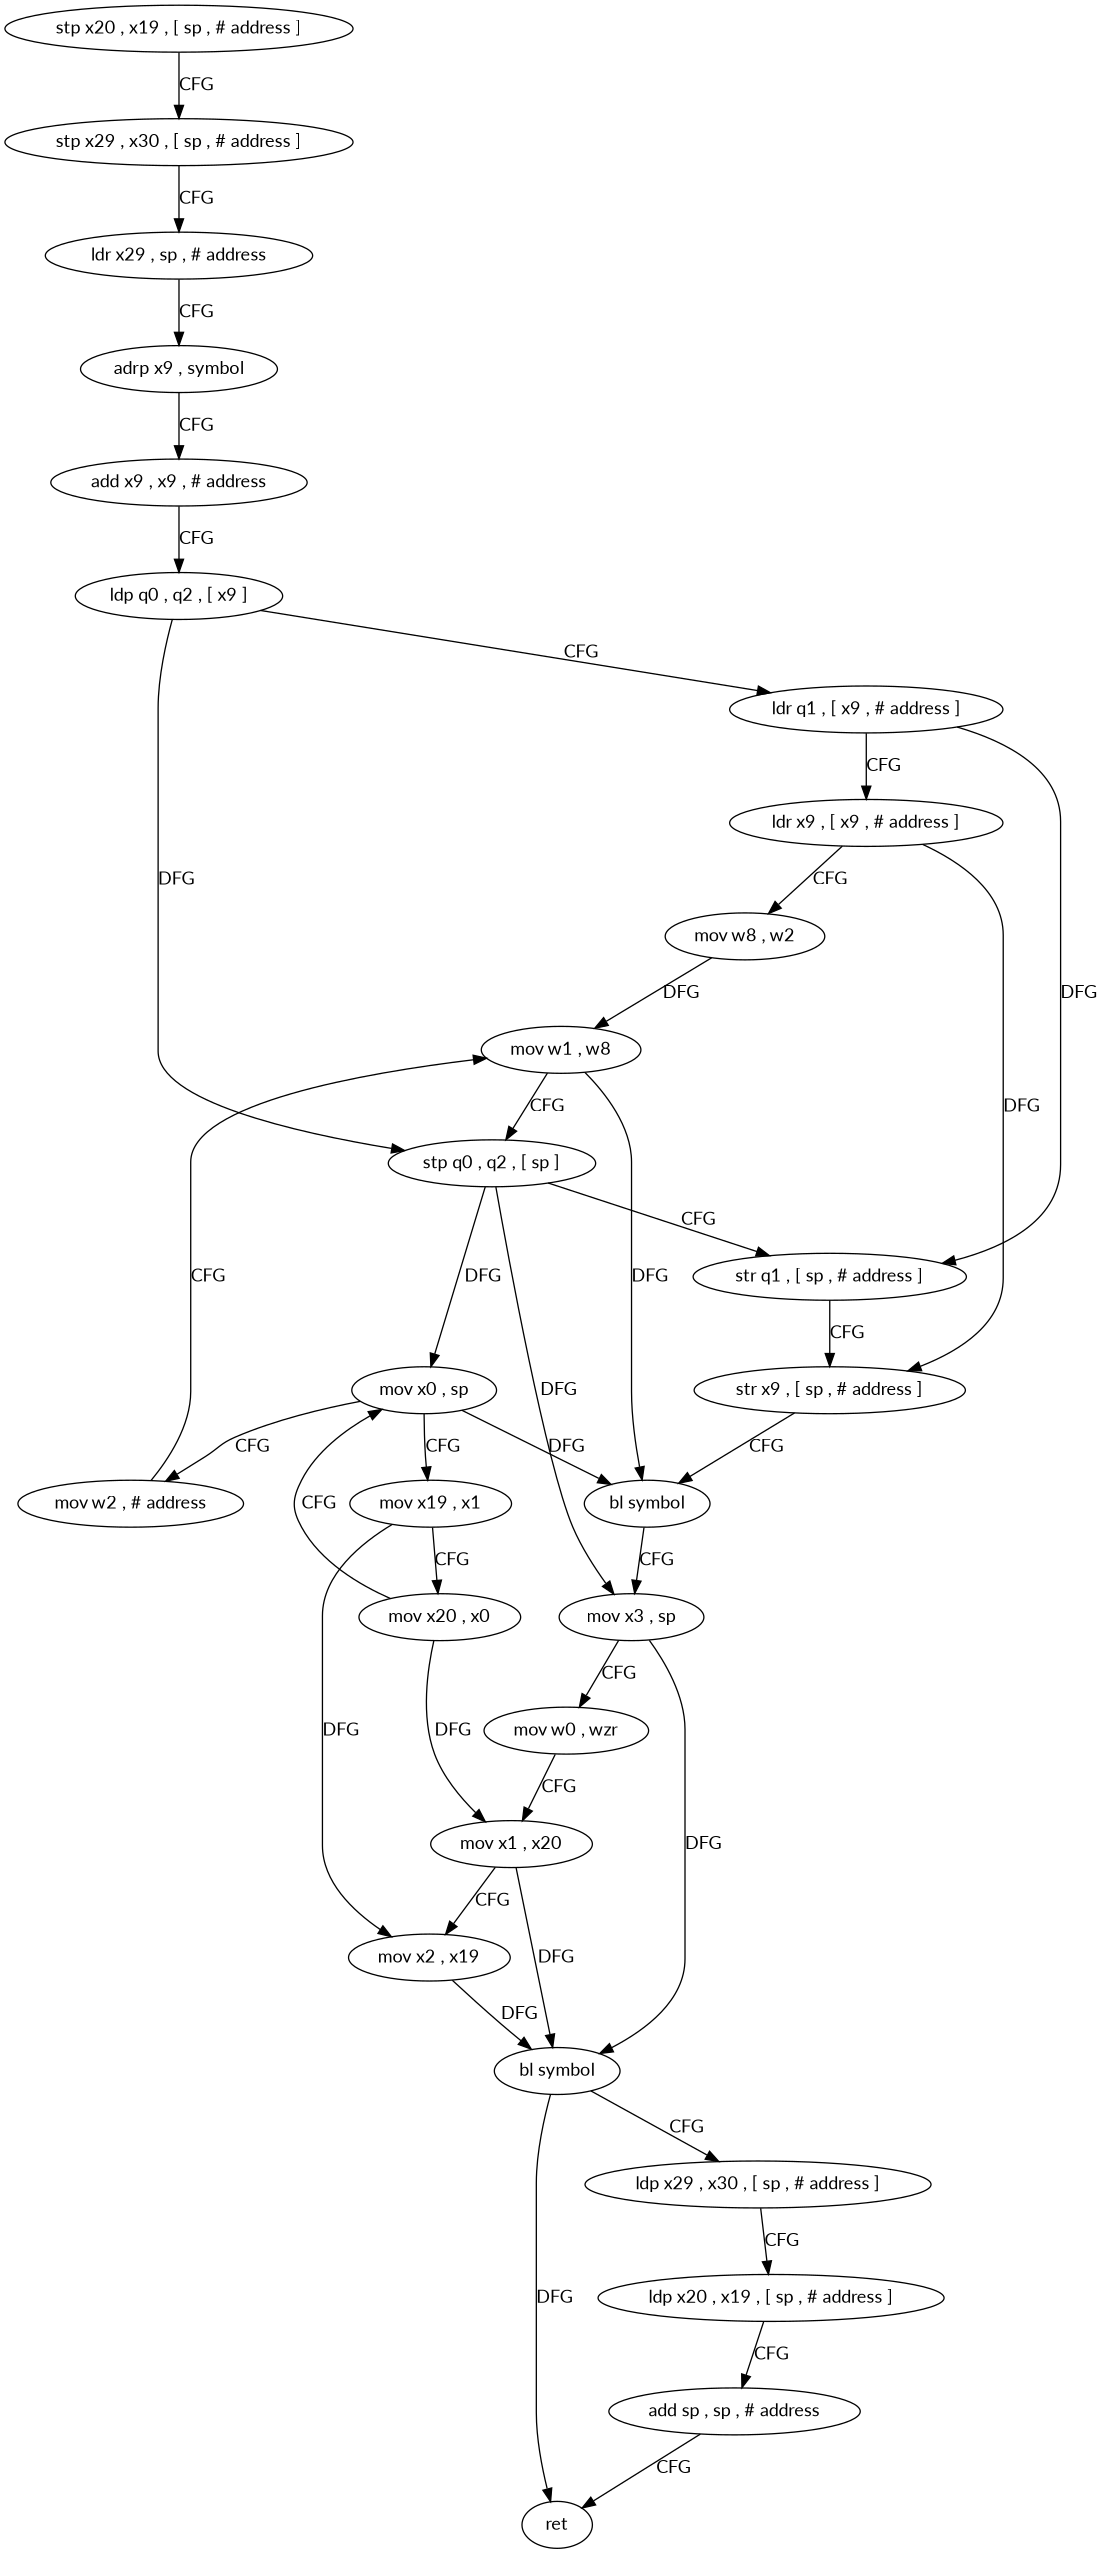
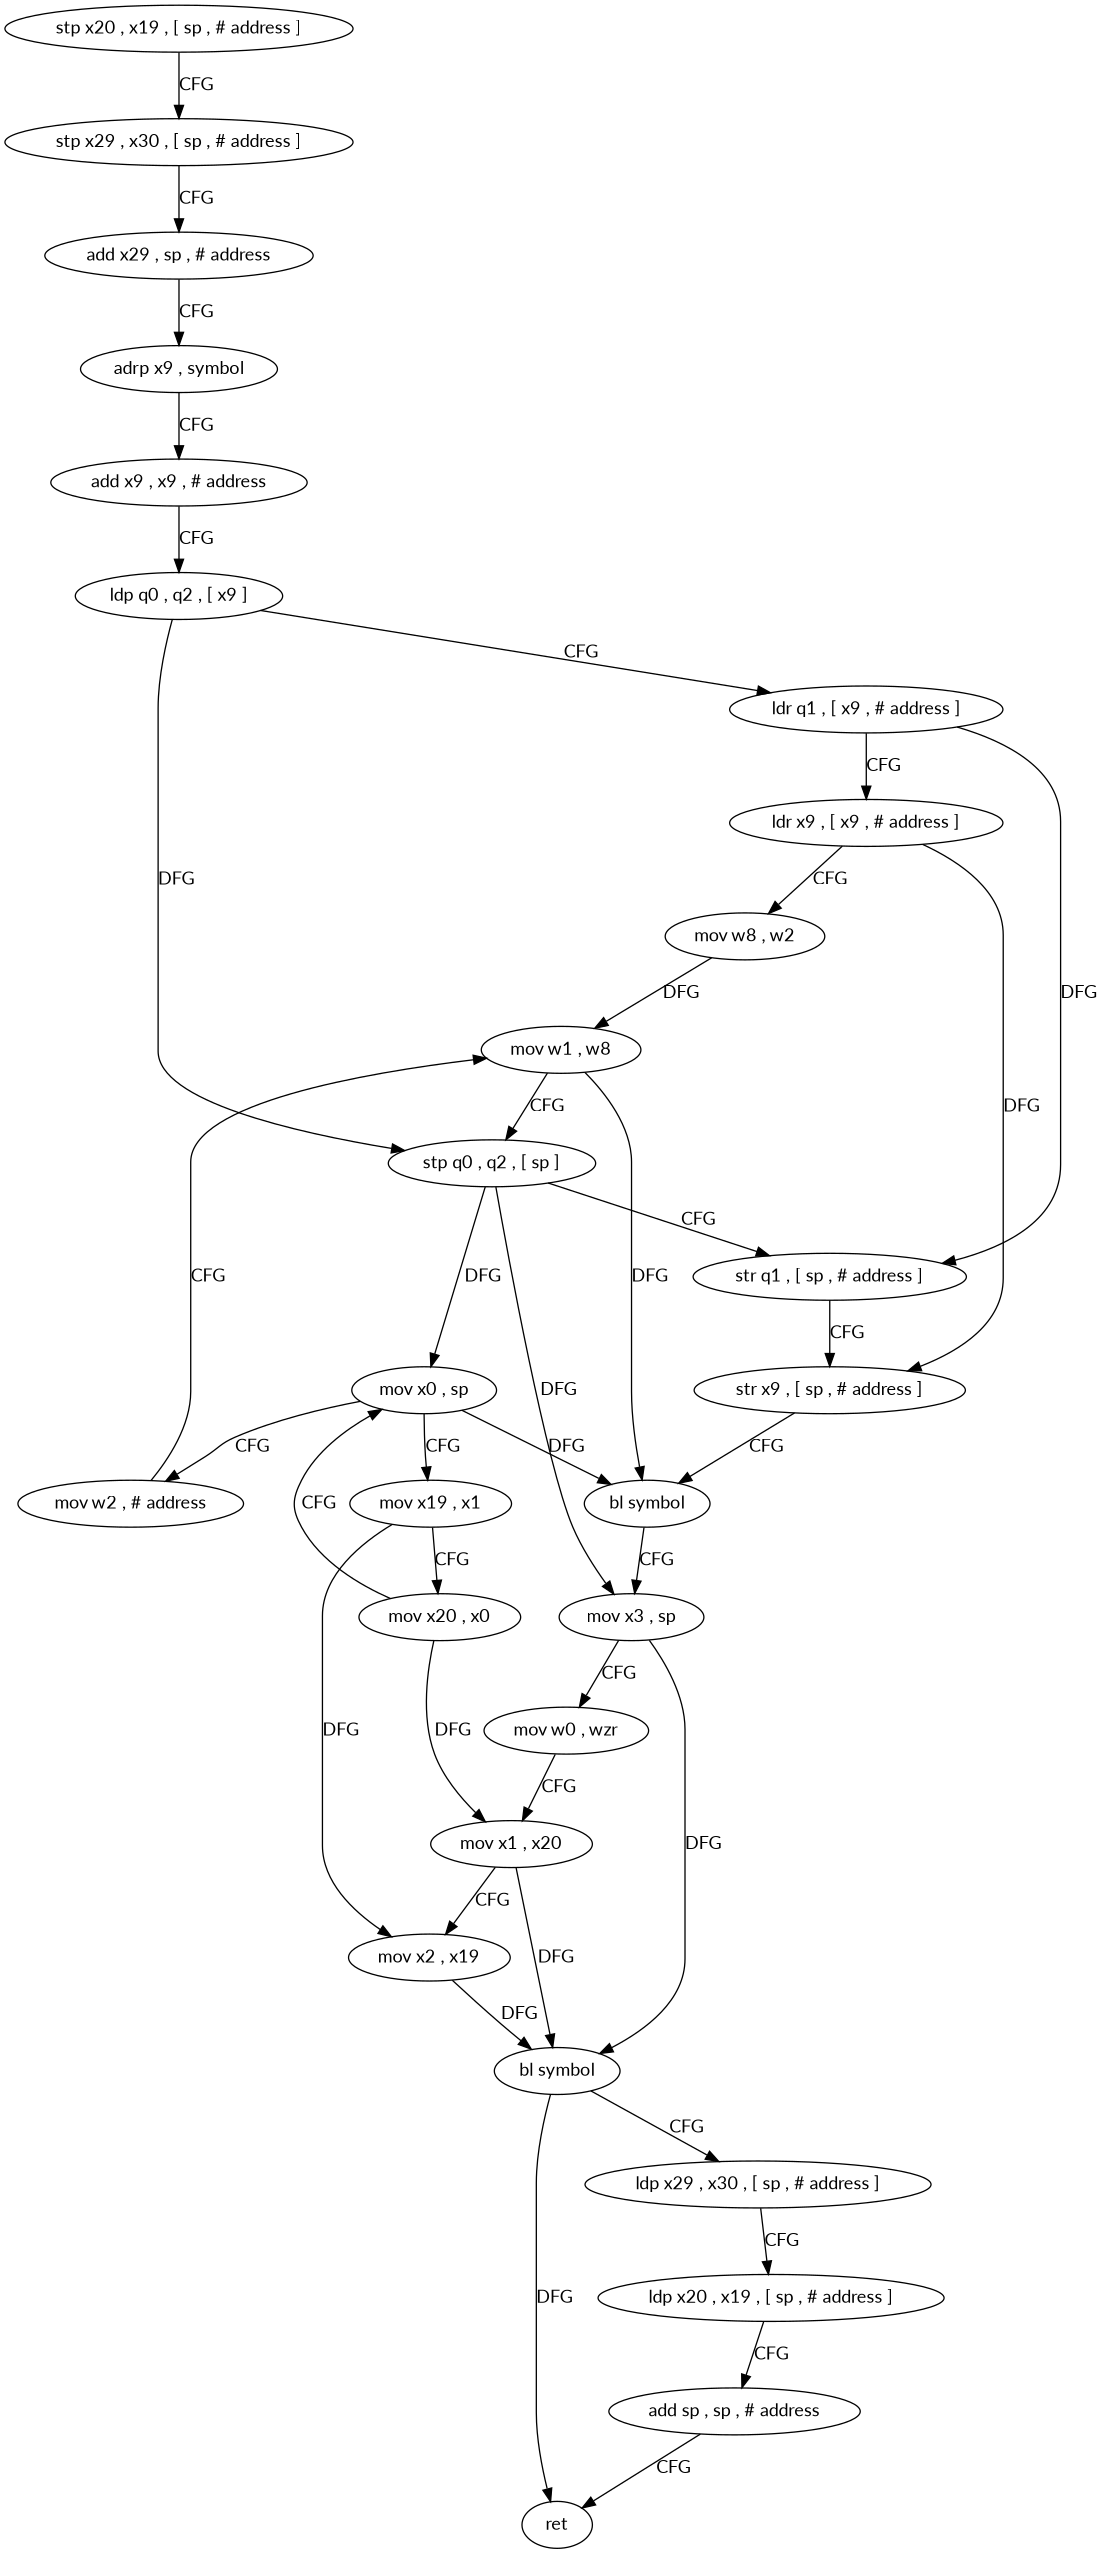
(179, 256) -> (179, 256)
